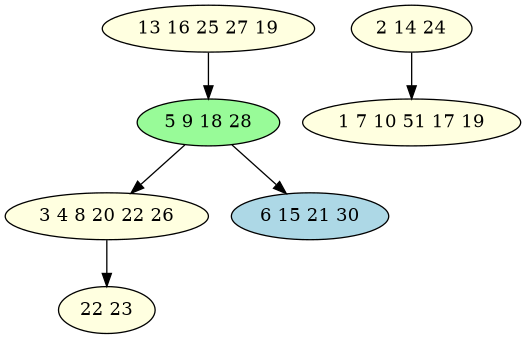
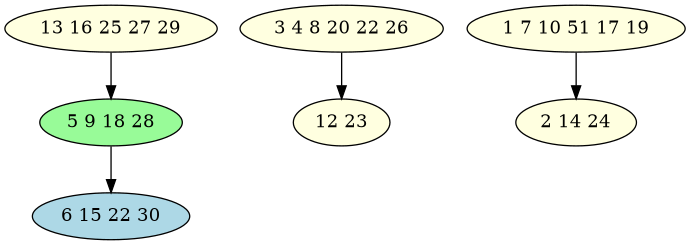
(208, 29) -> (111, 29)
(412, 69) -> (576, 69)
(163, 165) -> none
(310, 216) -> (111, 216)
(107, 310) -> (342, 122)
